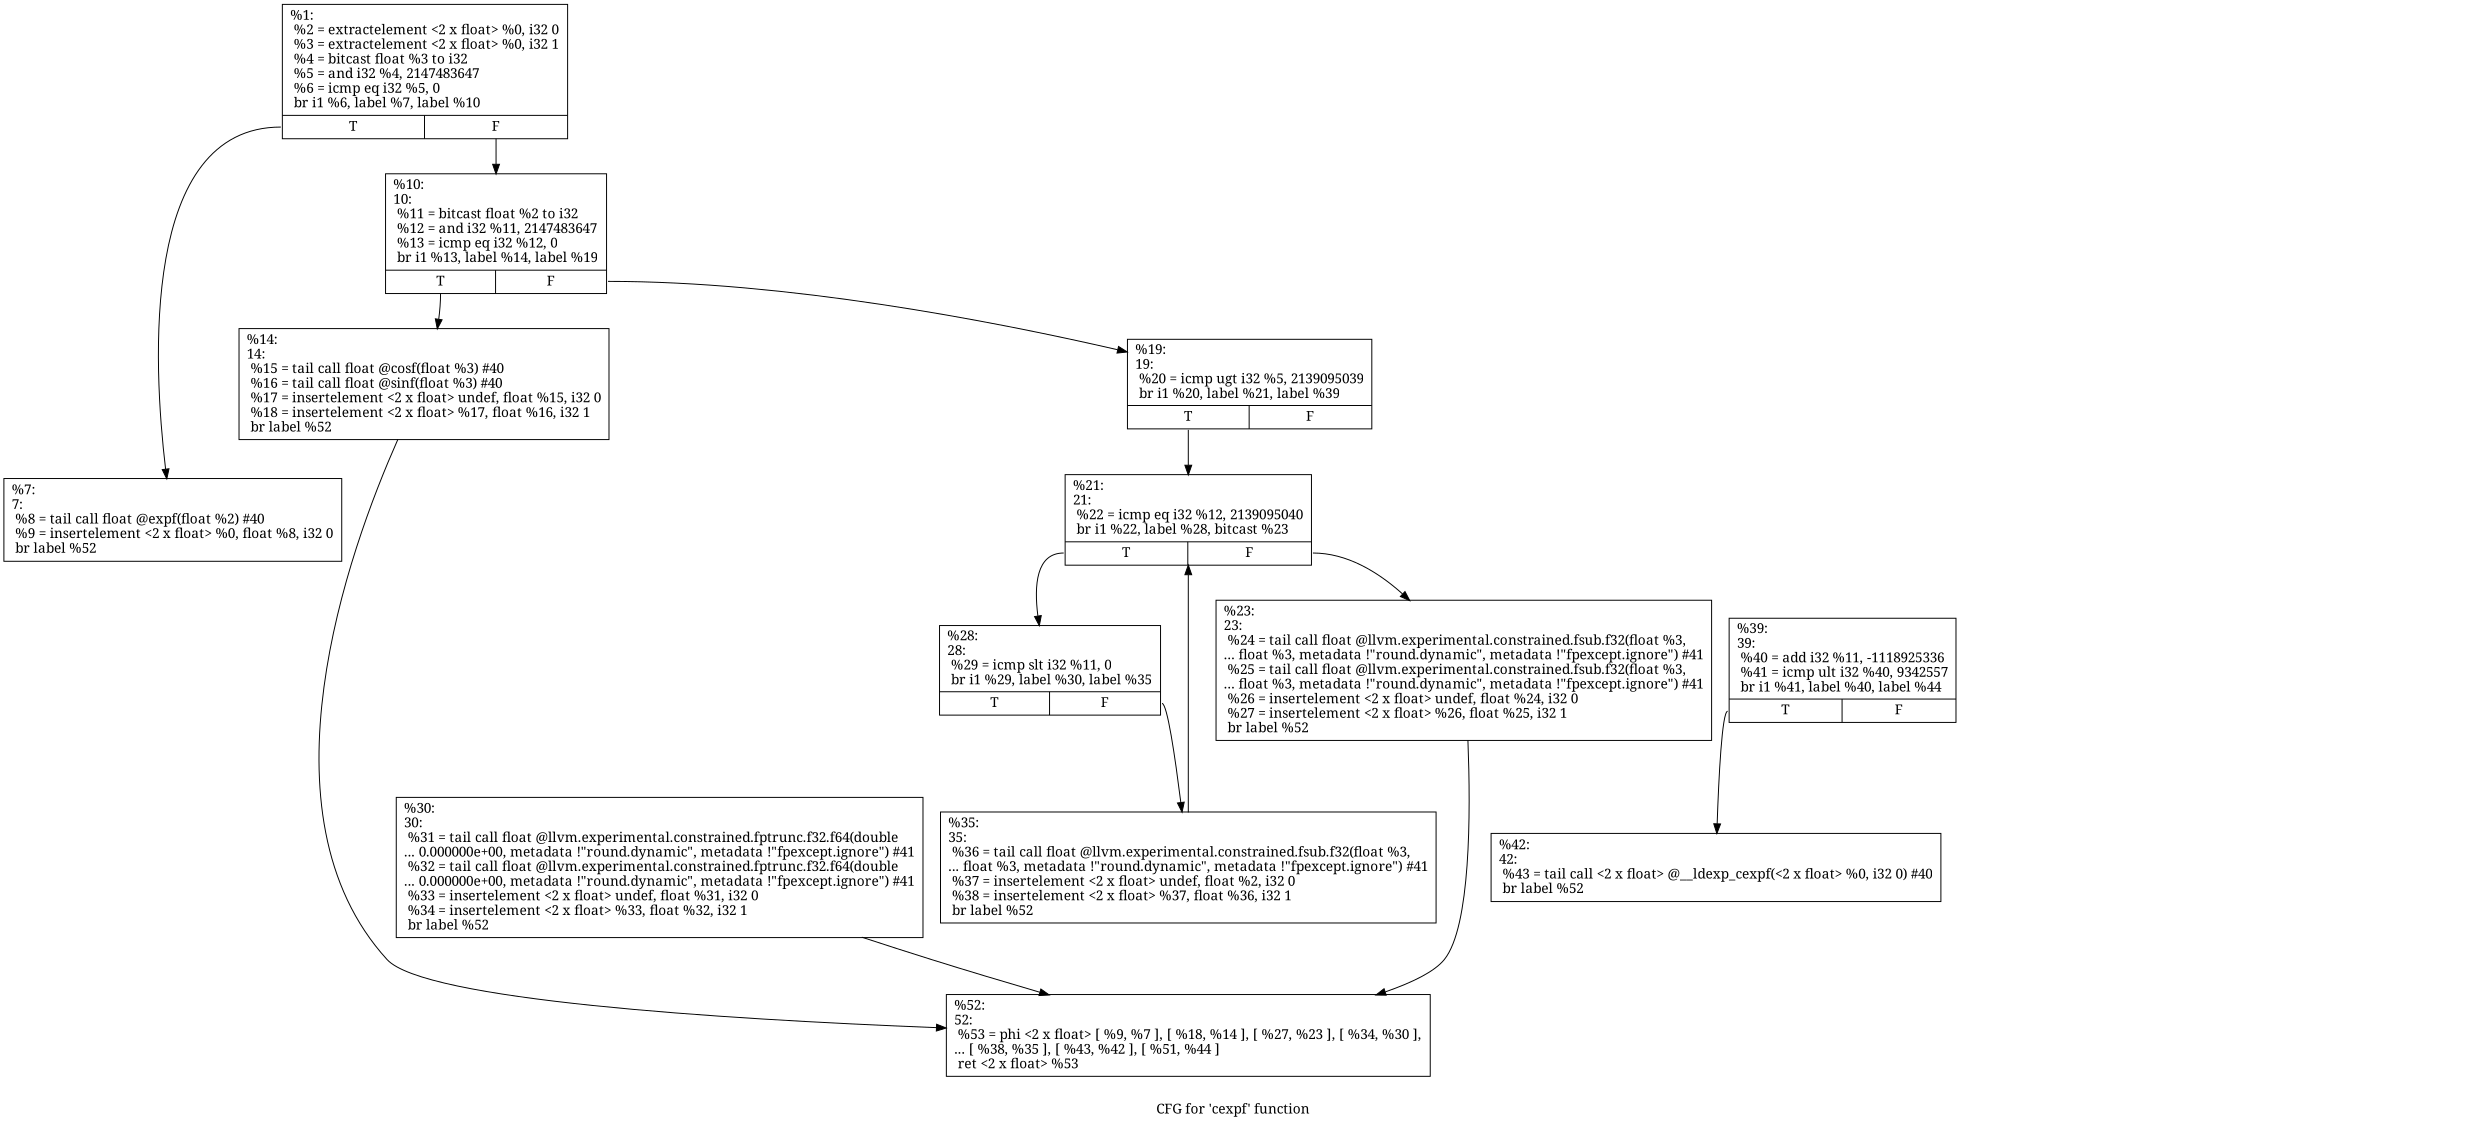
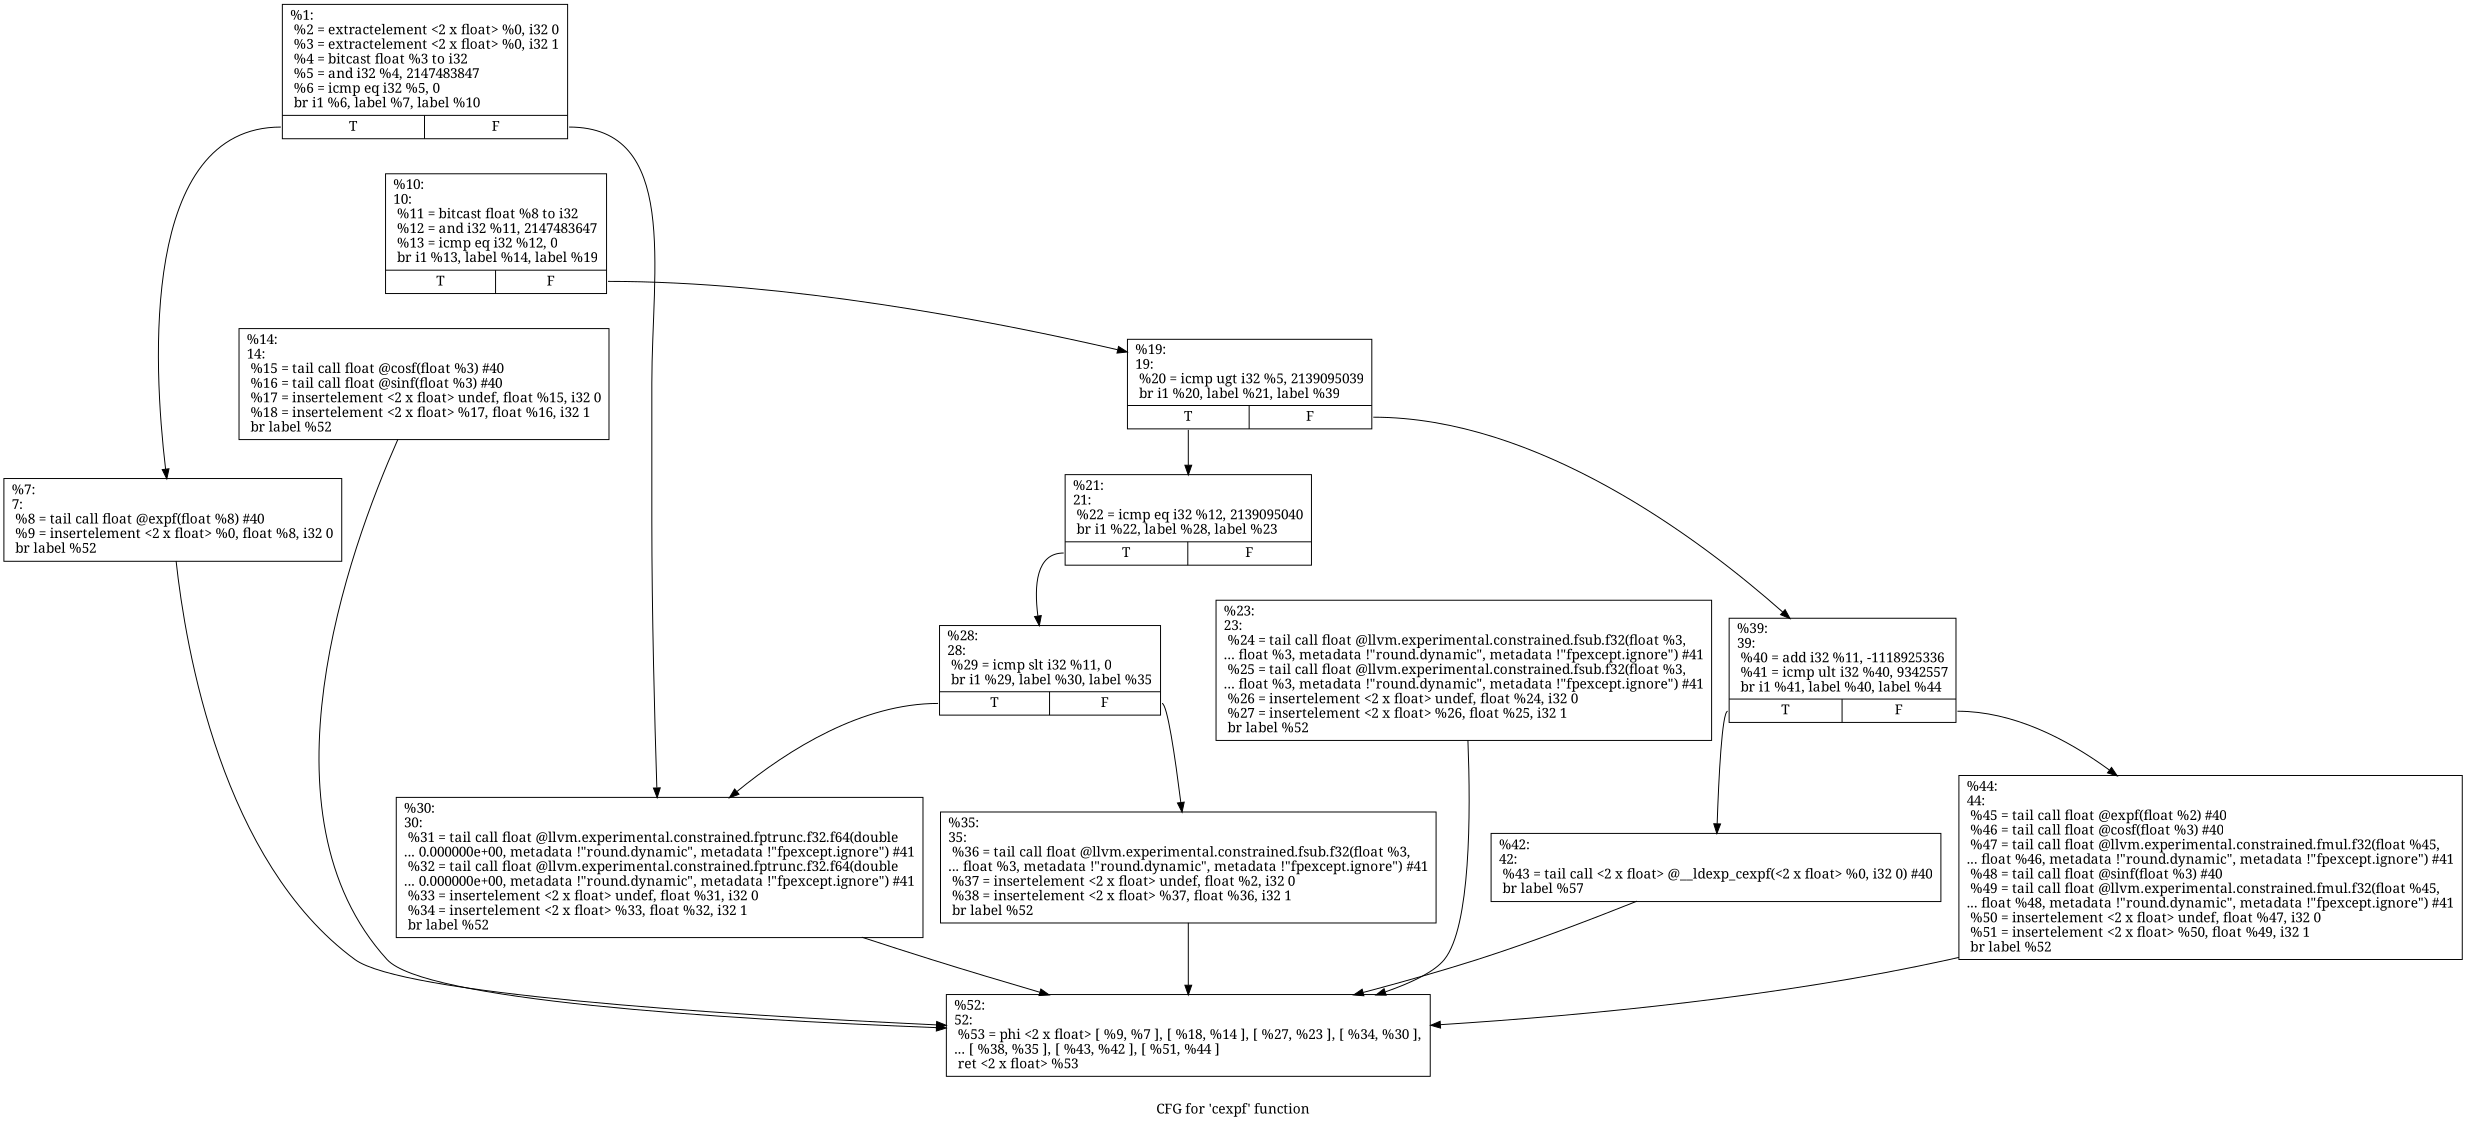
(385, 74) -> (385, 74)
(496, 151) -> (652, 434)
(486, 214) -> (486, 214)
(440, 306) -> none
none -> (1594, 480)
(138, 519) -> (138, 519)
(1181, 530) -> (1176, 530)
(1361, 565) -> none
(1188, 694) -> (1188, 954)
none -> (830, 731)
none -> (2211, 867)
(1542, 889) -> (1542, 889)
none -> (1502, 952)
none -> (396, 974)
